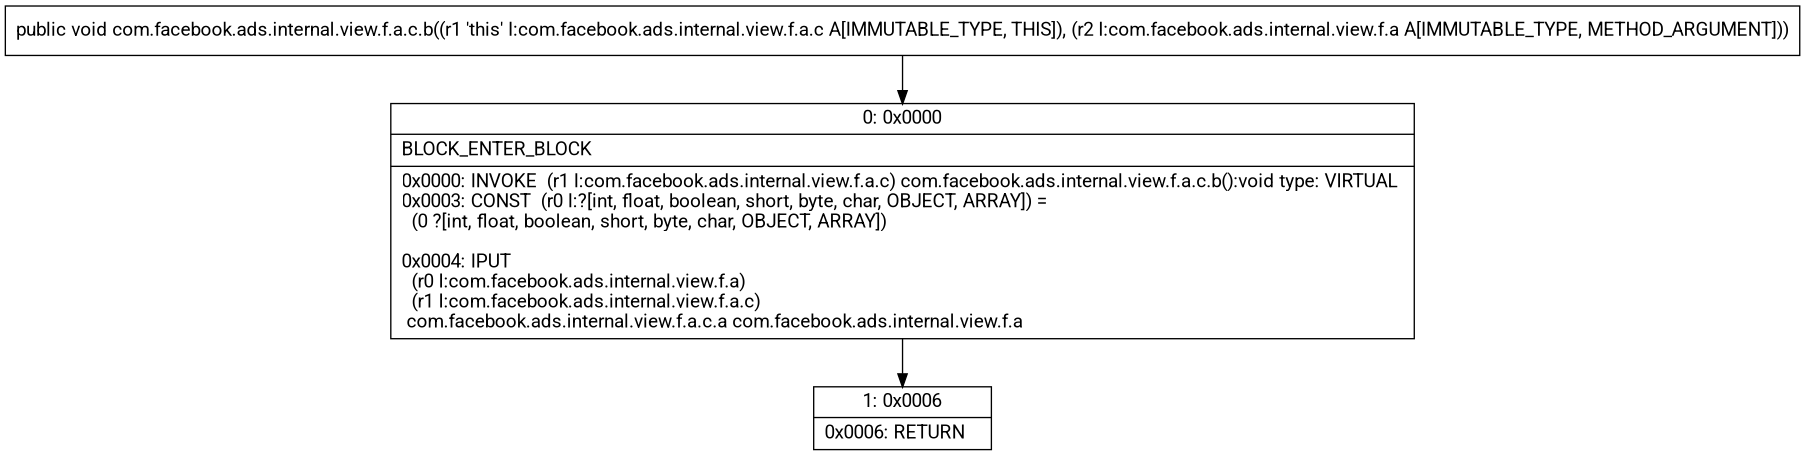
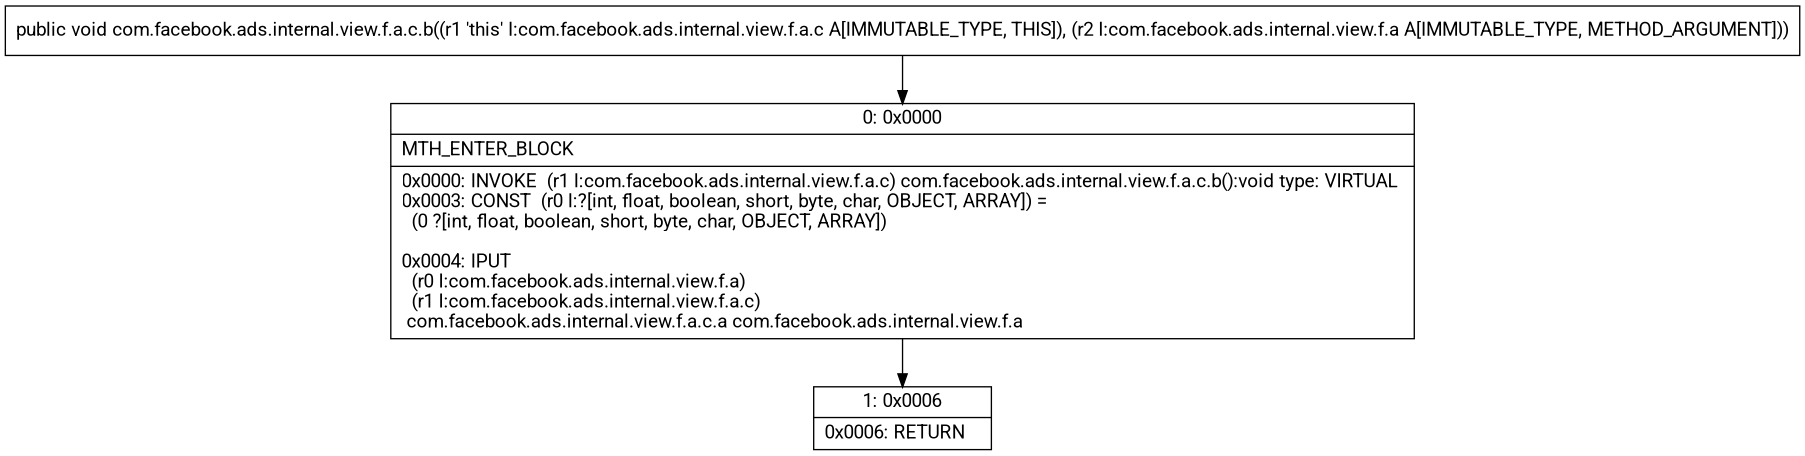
(497, 150) -> (488, 150)
